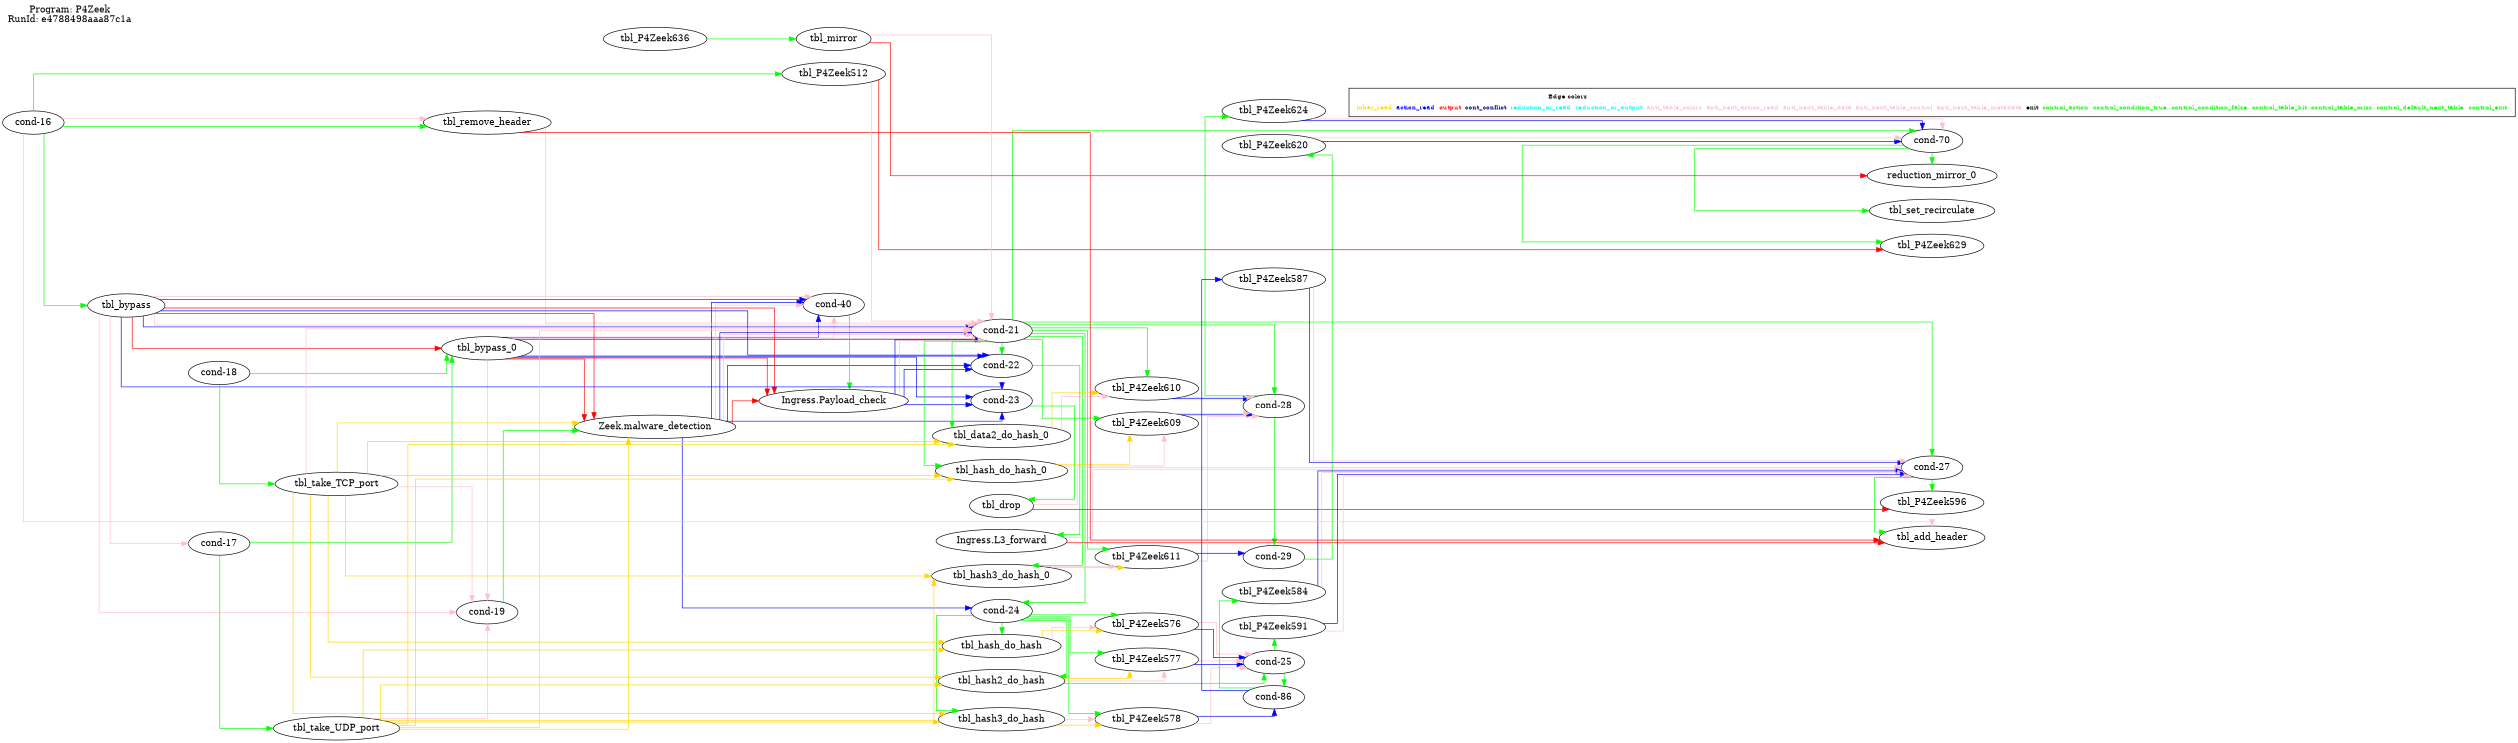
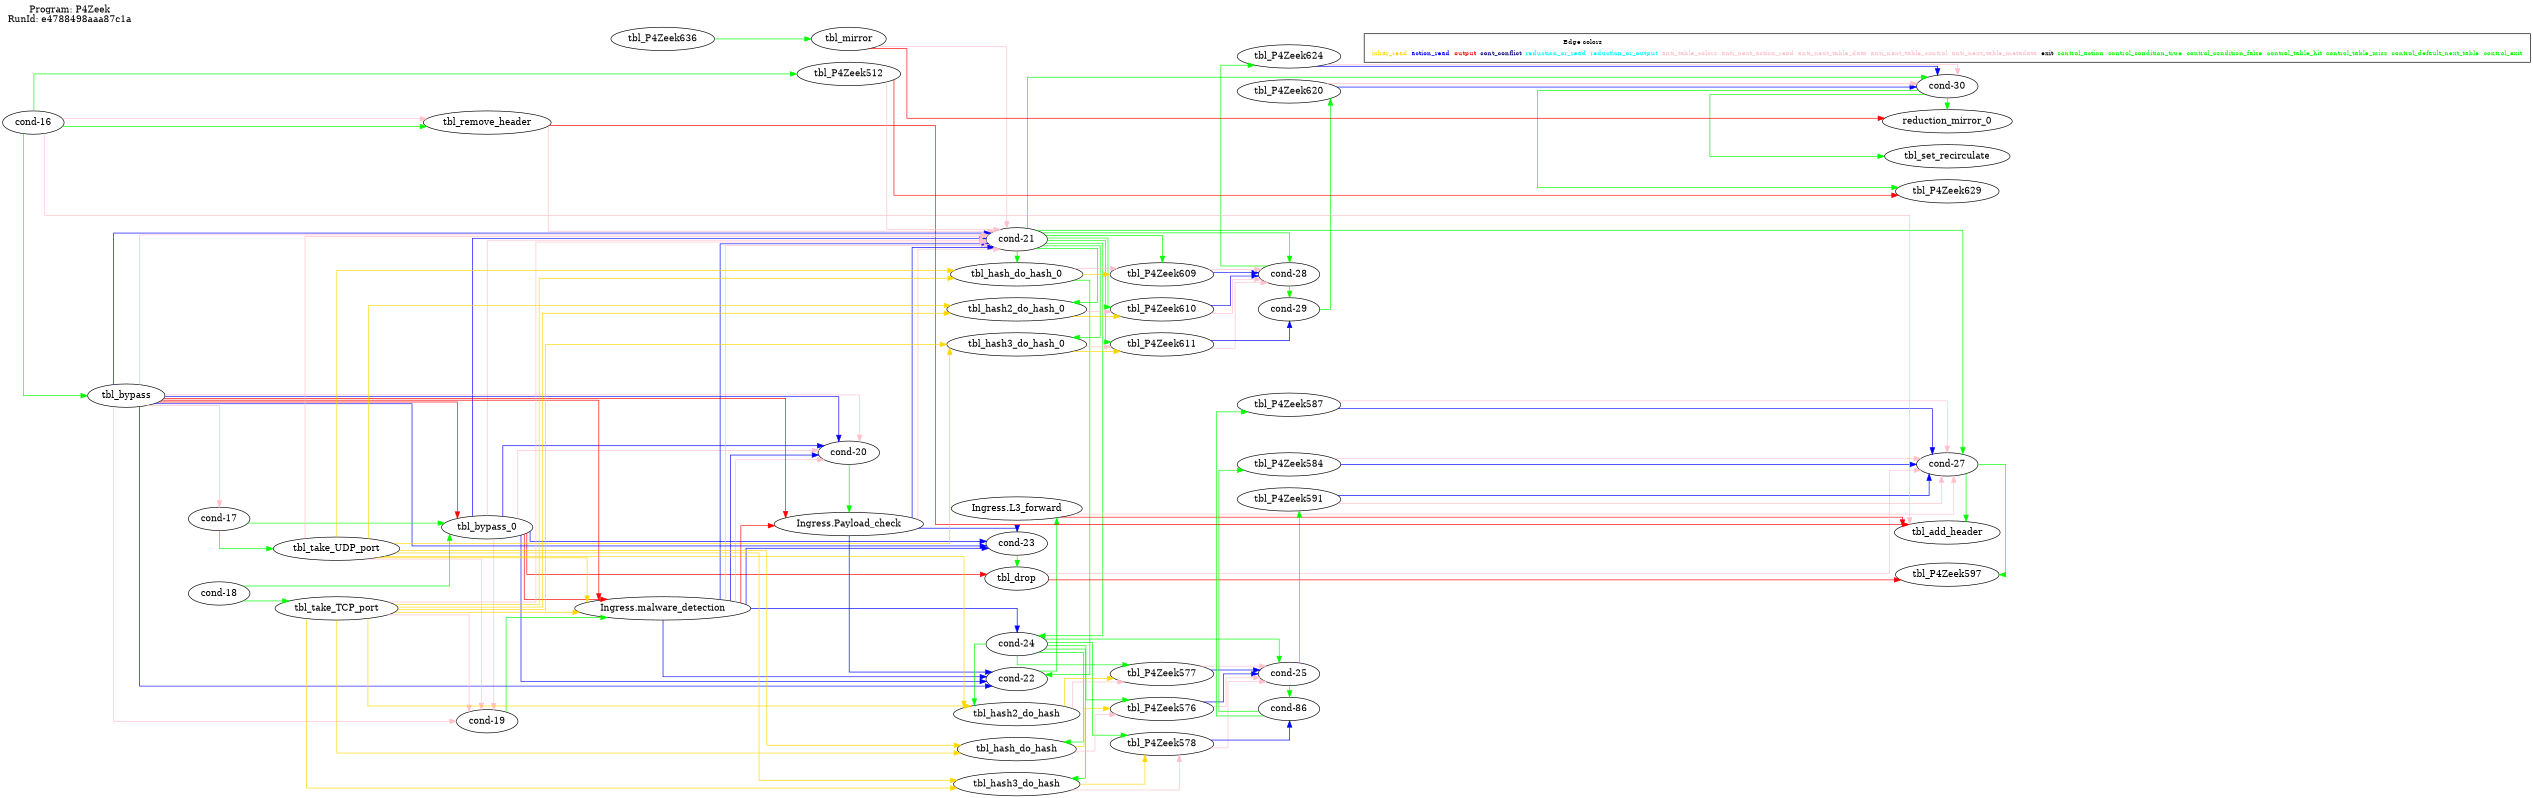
(1932, 141) -> (1947, 86)
(834, 305) -> (849, 453)
(1002, 345) -> (1090, 489)
(655, 358) -> (708, 574)
(655, 427) -> (663, 608)
(1002, 436) -> (1017, 309)
(1202, 502) -> (1216, 575)
(1932, 503) -> (1947, 575)
(1171, 683) -> (1170, 639)
